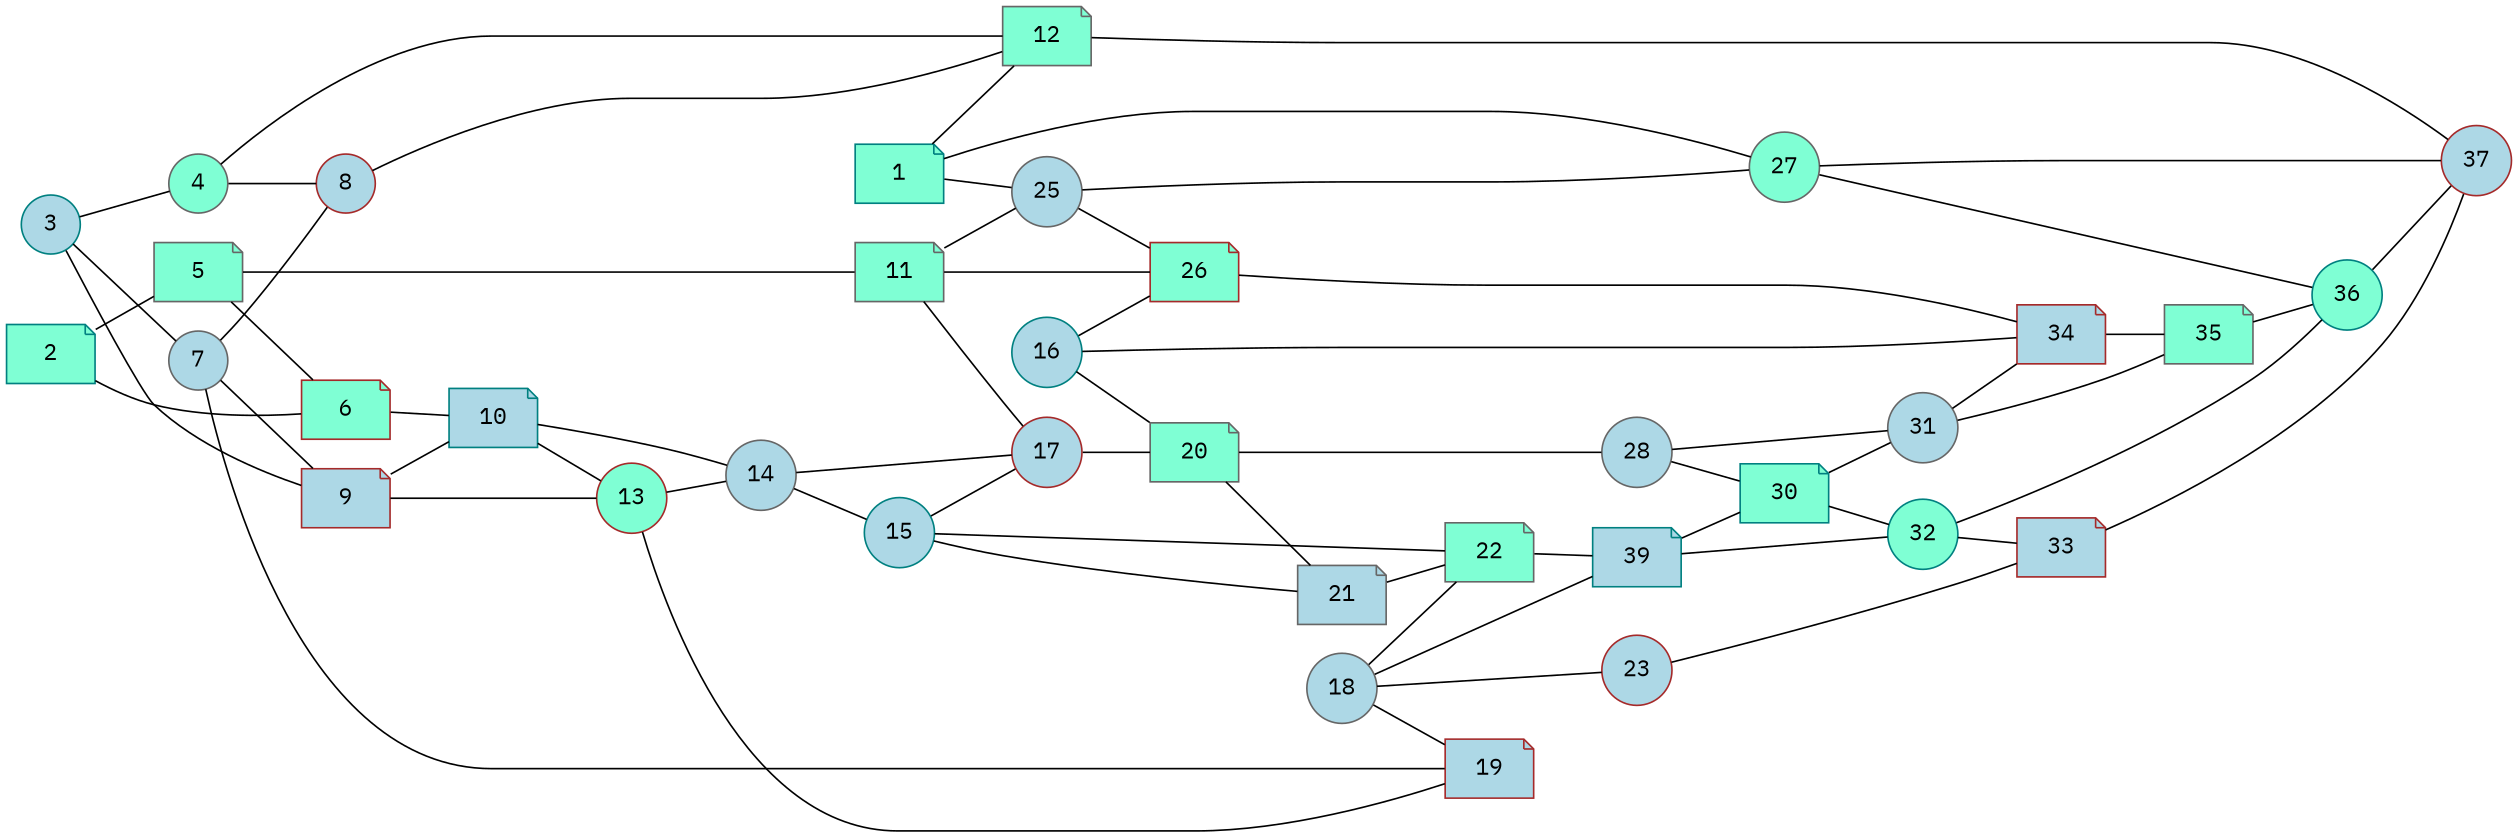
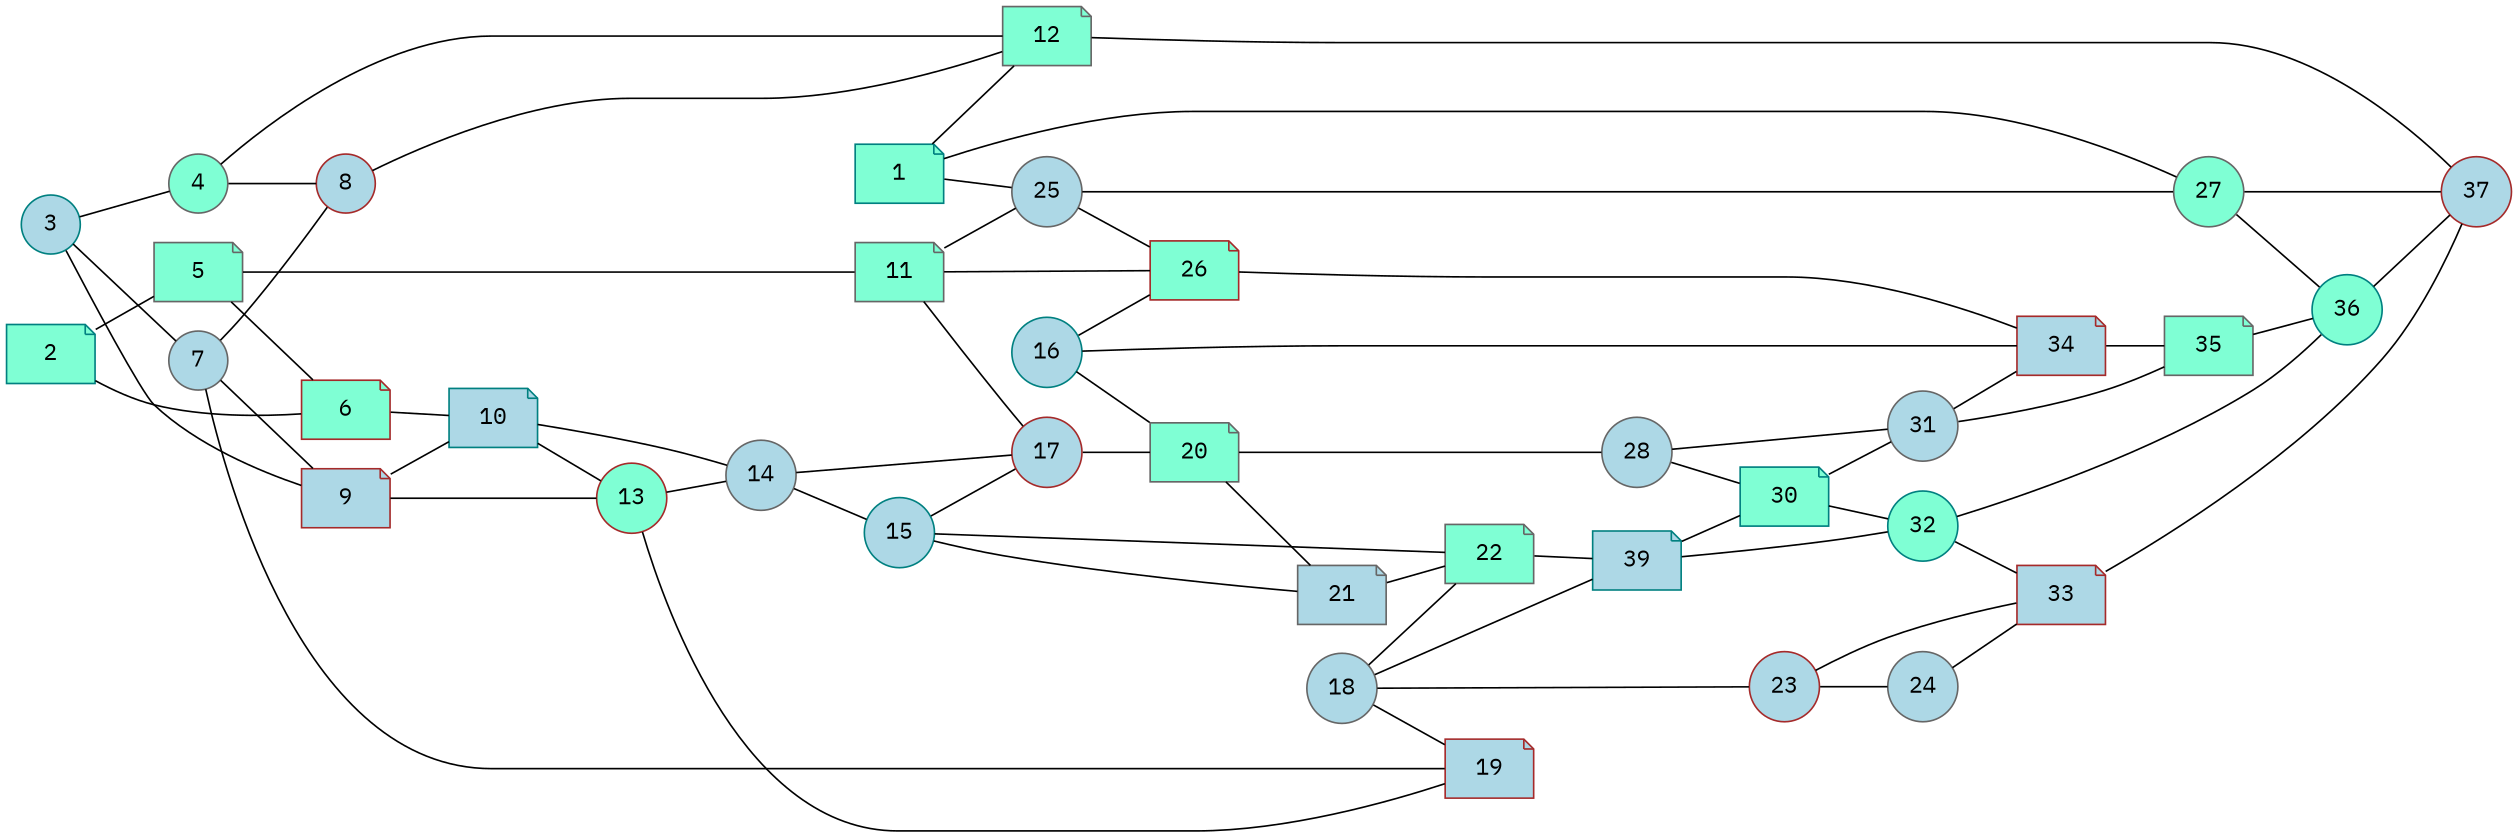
none -> (1923, 687)
